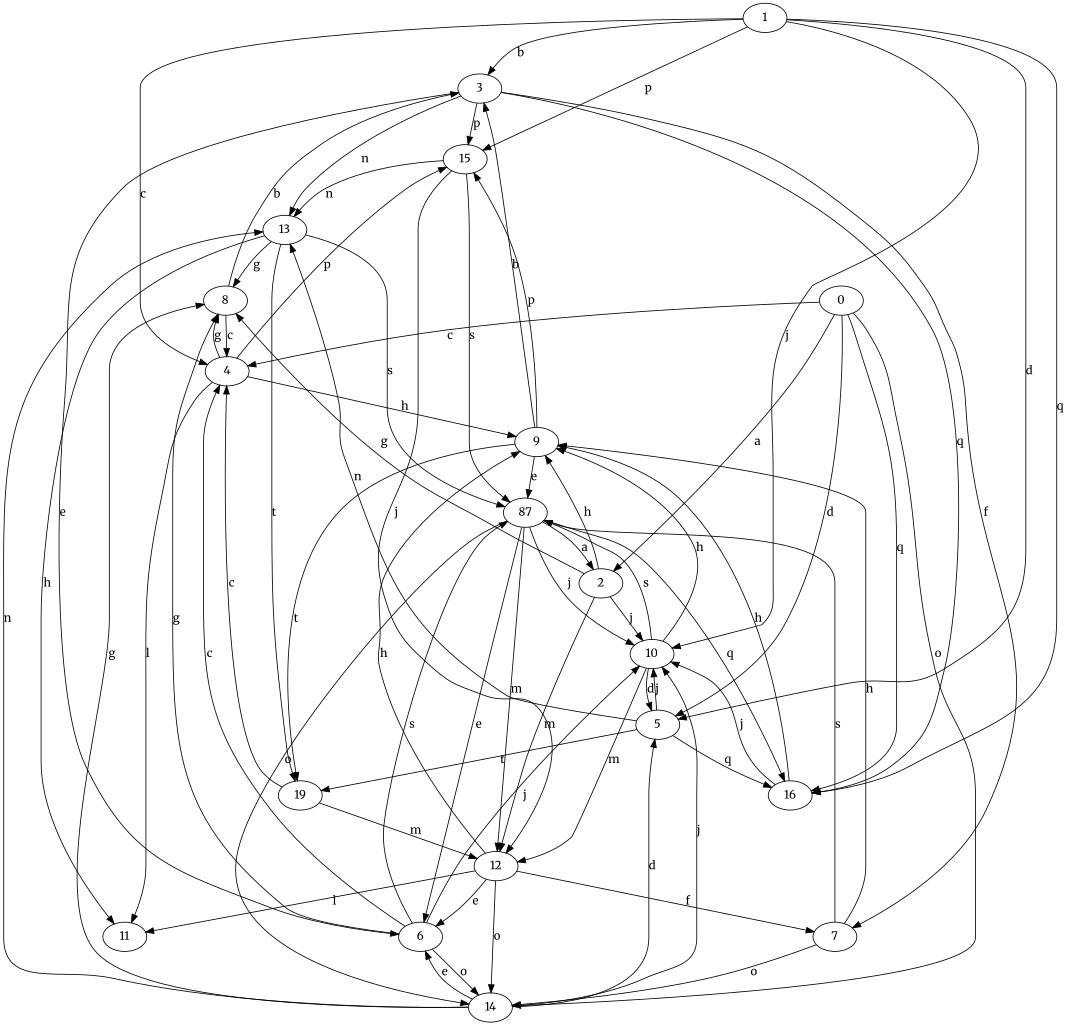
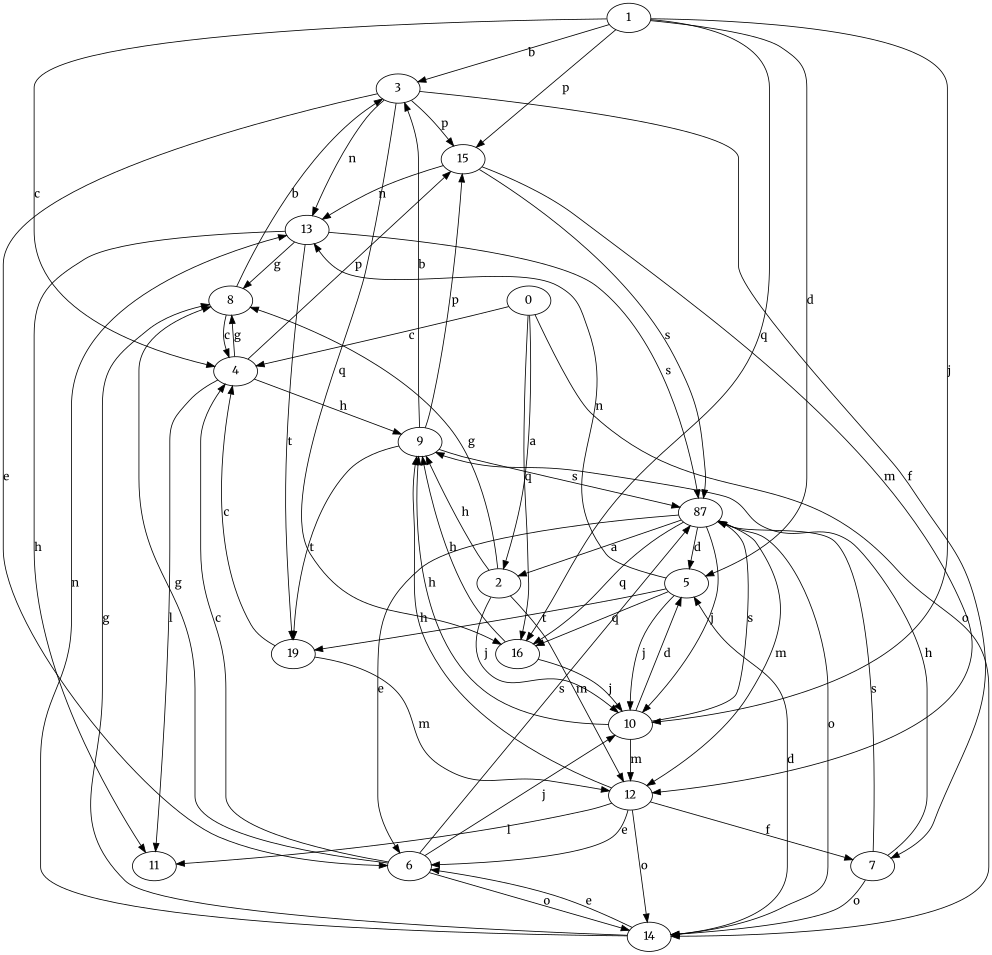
(534, 477) -> (575, 477)
(397, 513) -> (890, 477)
(818, 540) -> (694, 544)
(697, 918) -> none
